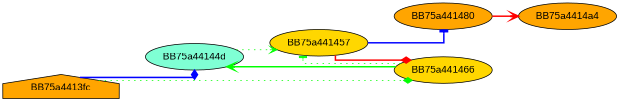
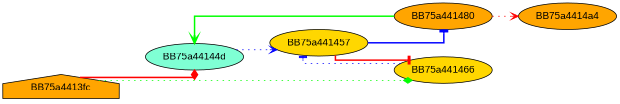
(502, 16) -> (502, 16)
(253, 50) -> (253, 50)
(369, 60) -> (369, 60)
(350, 63) -> (332, 63)
(299, 67) -> (284, 16)
(138, 77) -> (138, 77)
